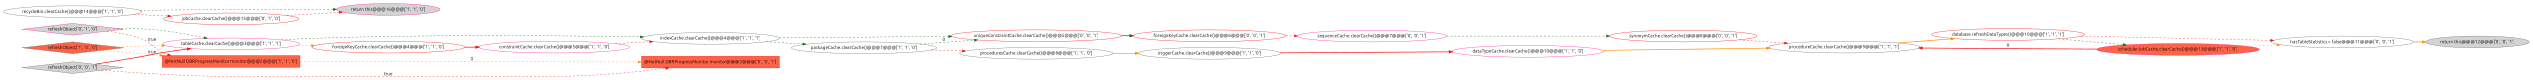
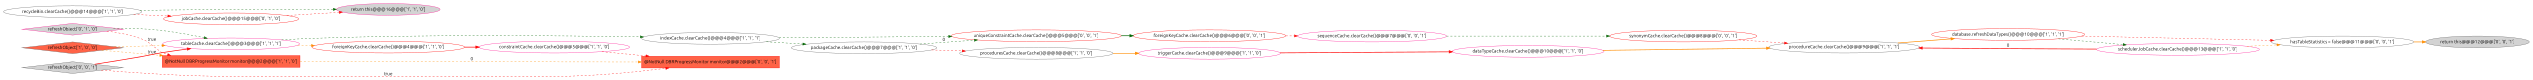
(632, 43) -> (624, 54)
(2178, 49) -> (2178, 49)
(1209, 53) -> (1209, 53)
